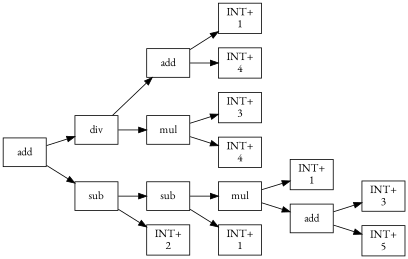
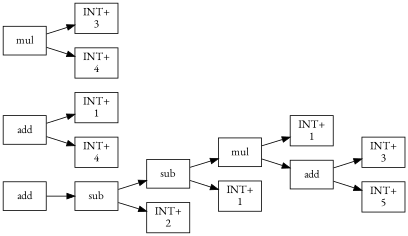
(96, 130) -> none
